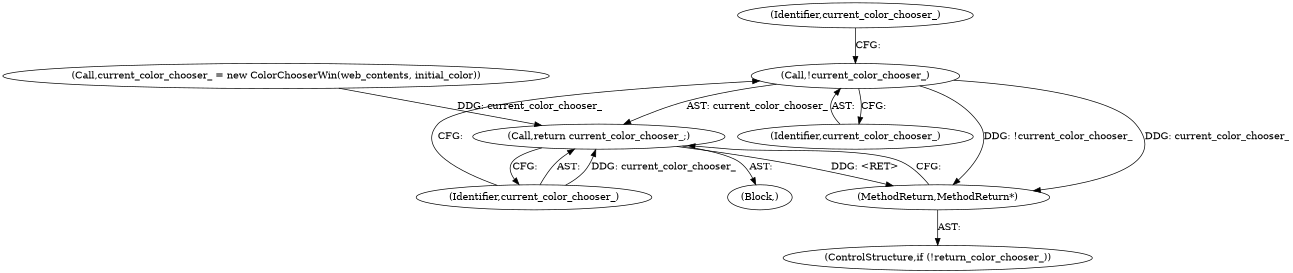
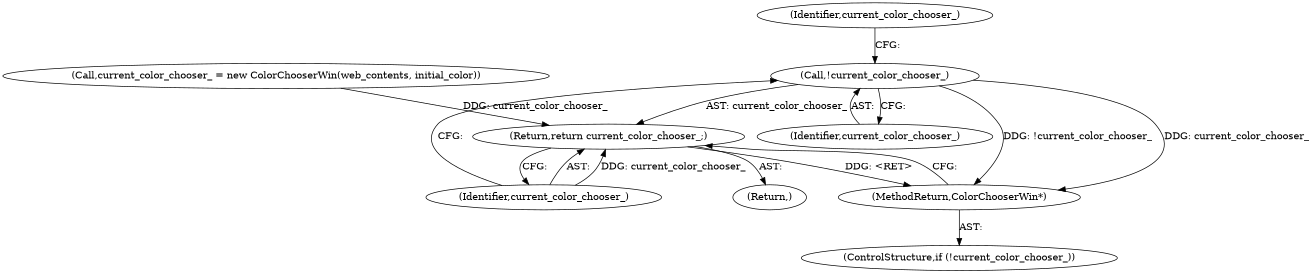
(599, 137) -> (609, 137)
(760, 197) -> (770, 197)
(938, 197) -> (959, 197)
(938, 258) -> (959, 258)
